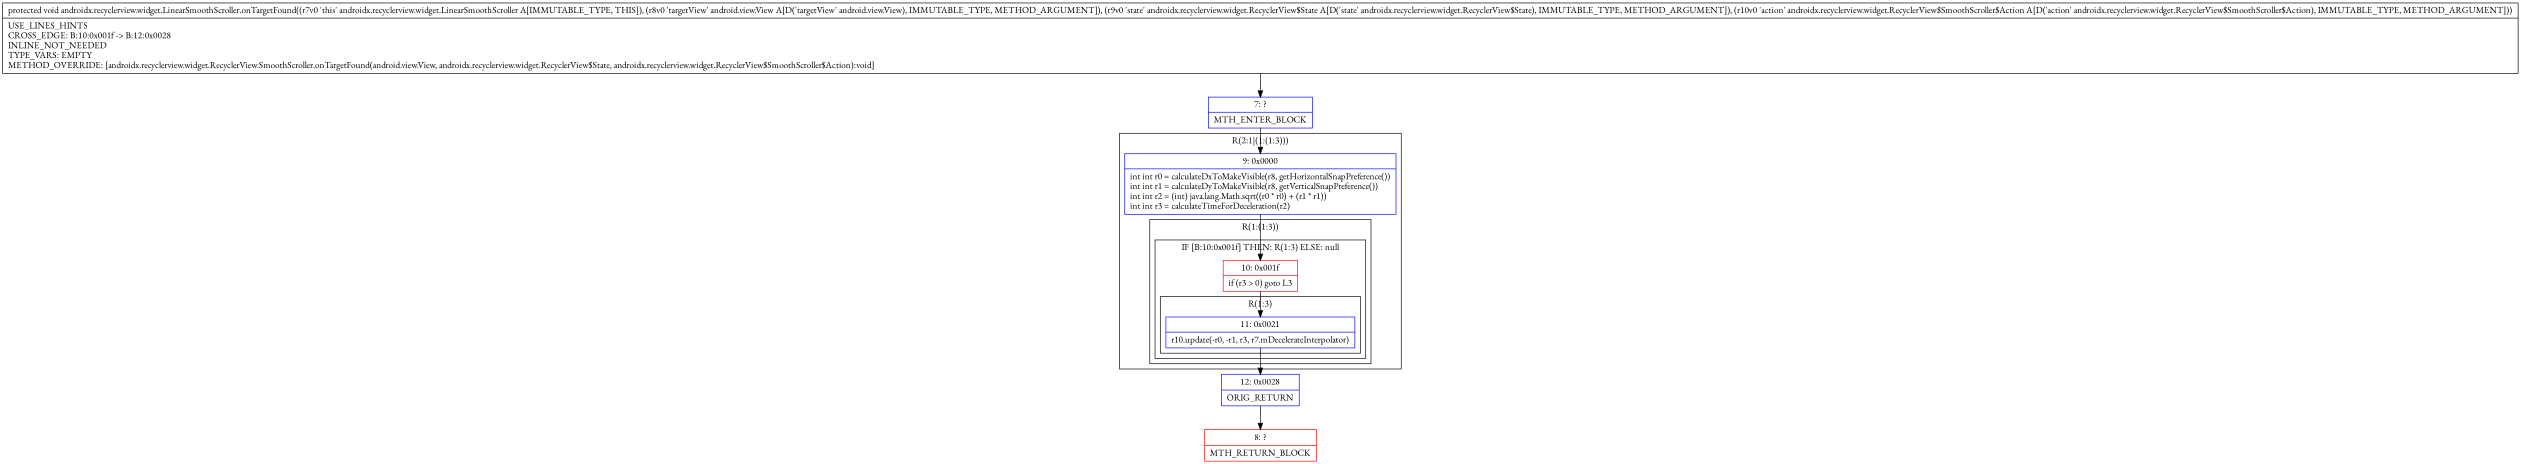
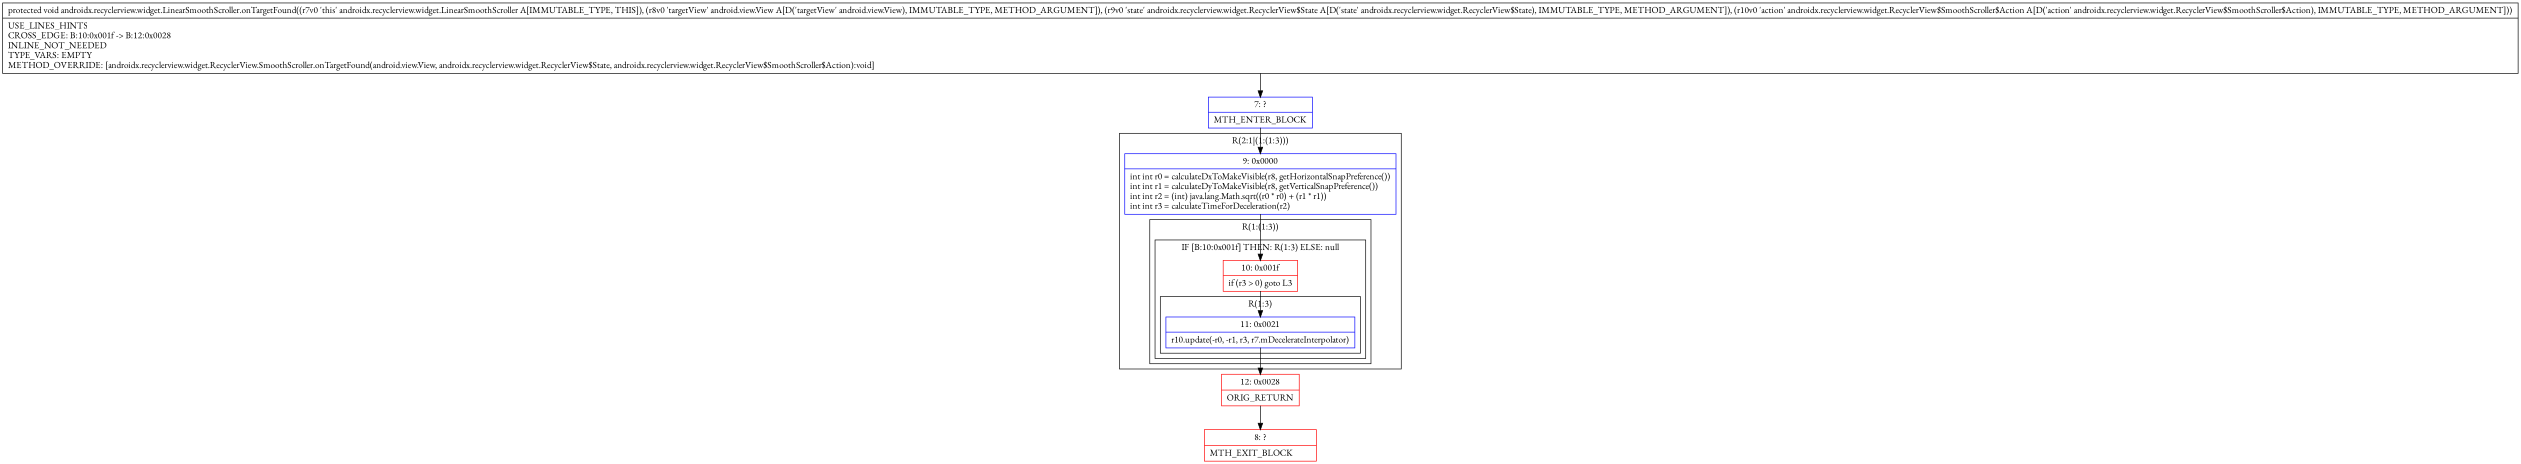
(1260, 390) -> (1260, 390)
(1260, 453) -> (1251, 453)
